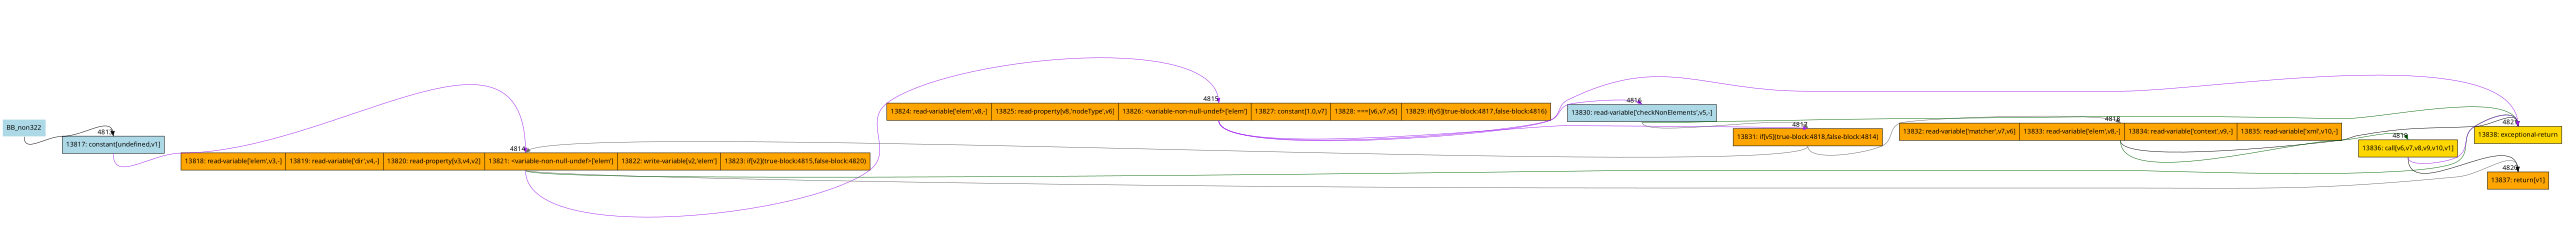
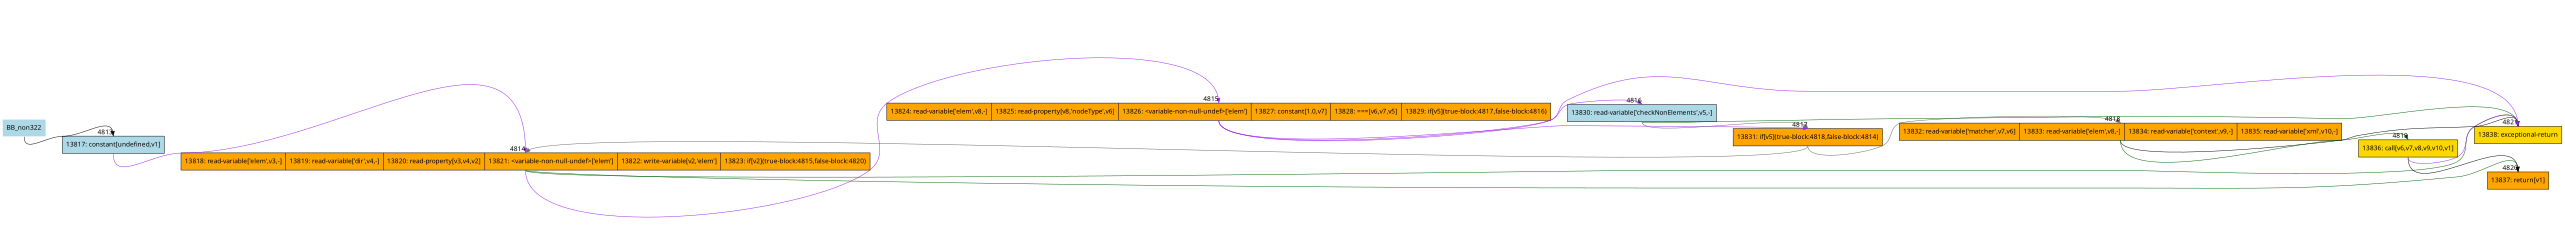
(1525, 188) -> (1525, 188)
